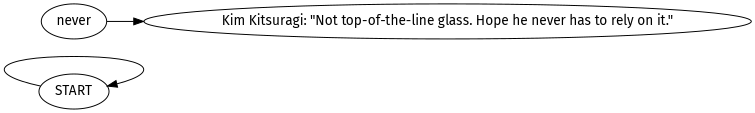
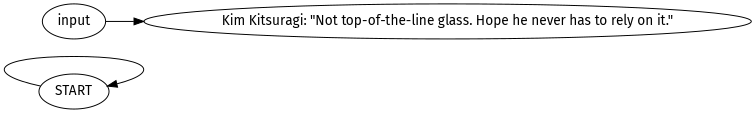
(74, 21) -> (74, 21)
